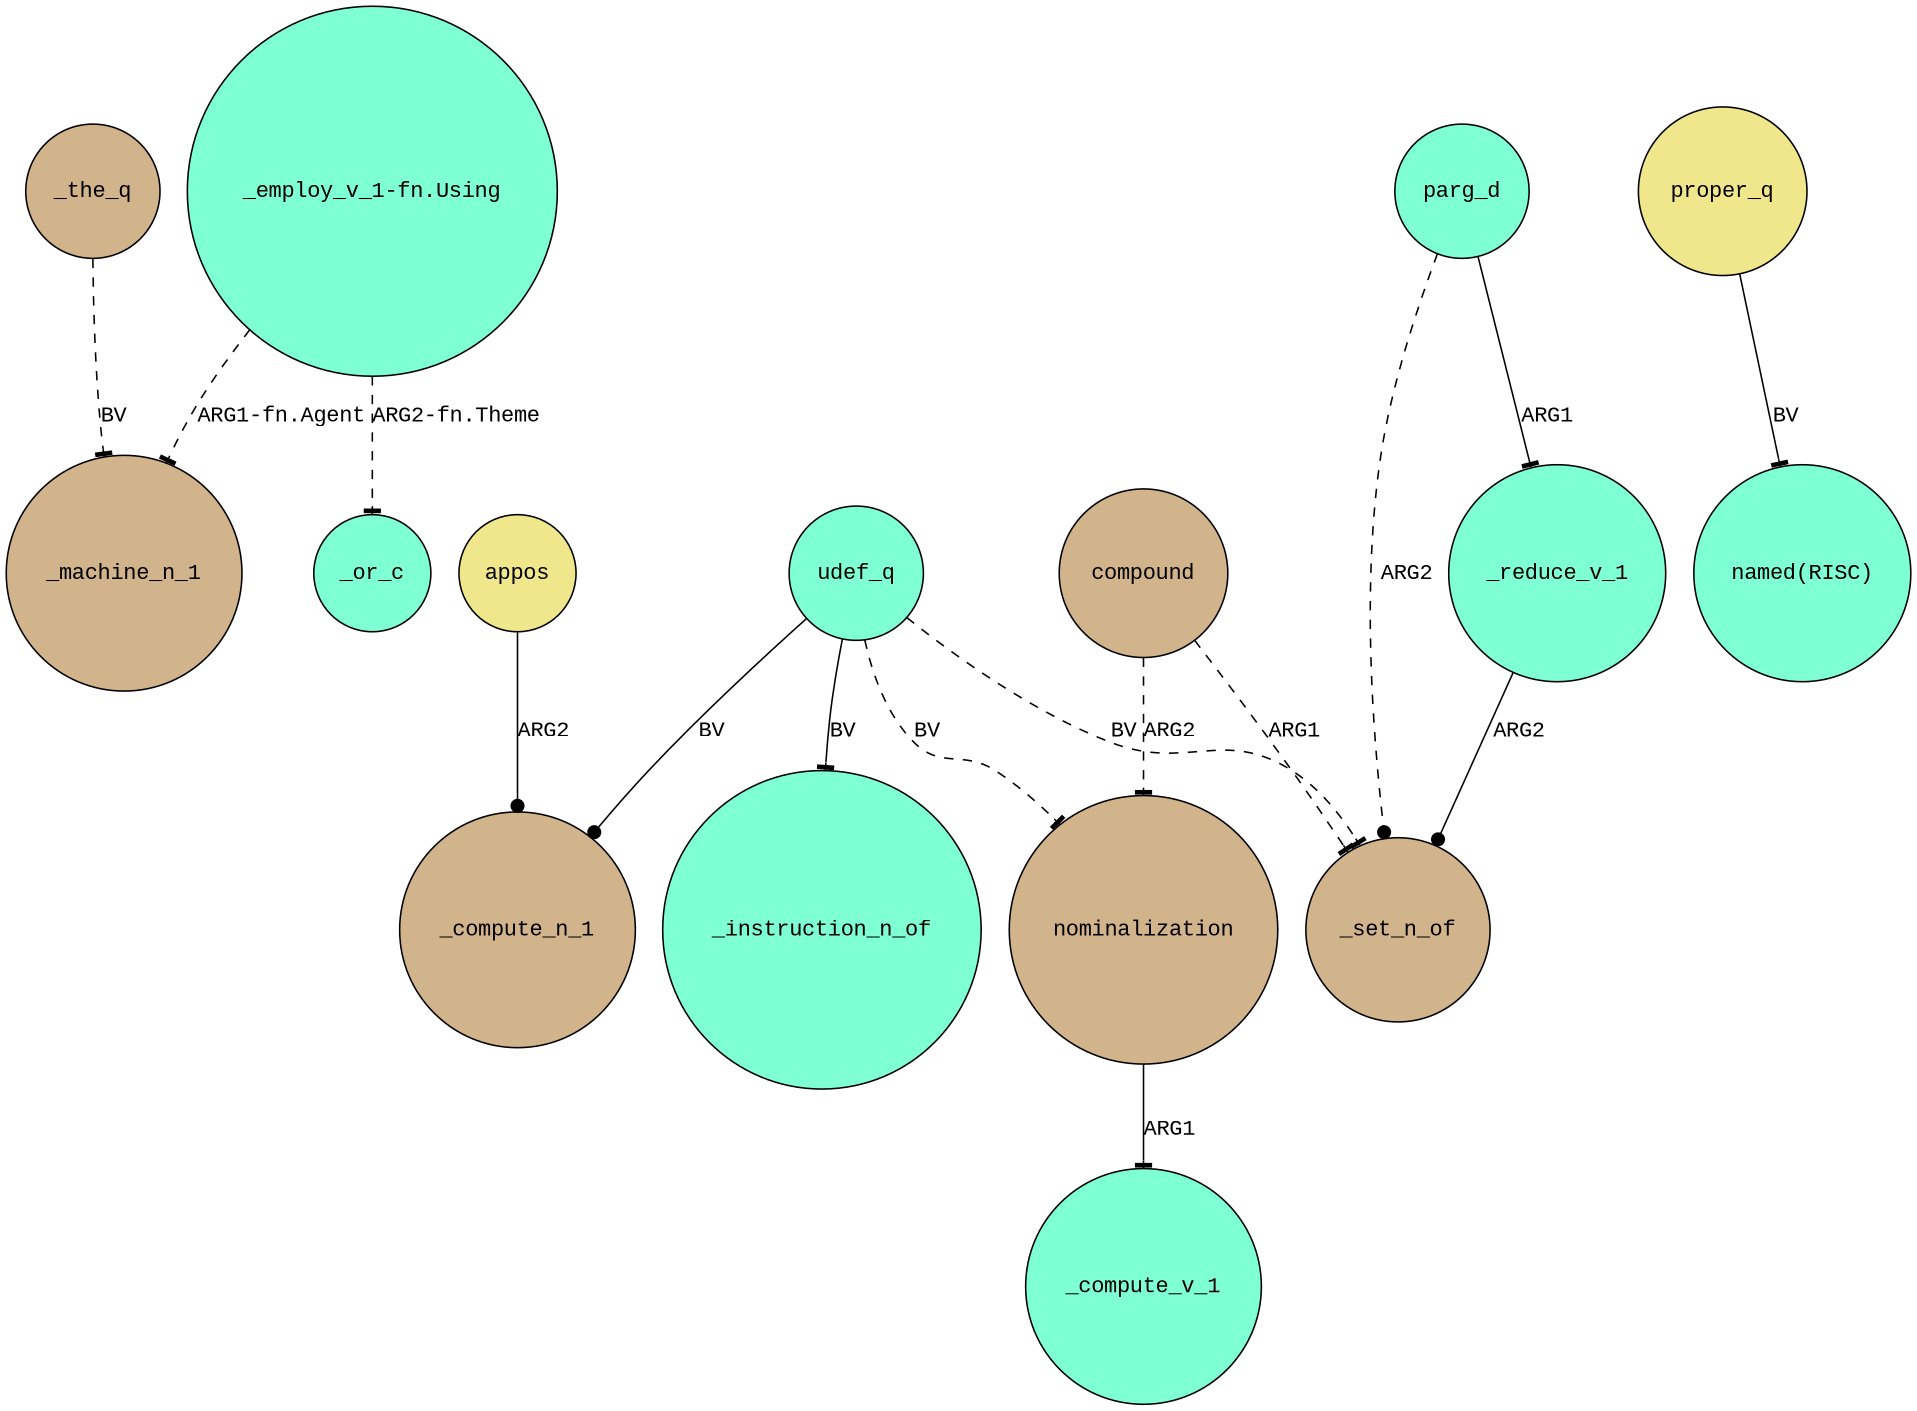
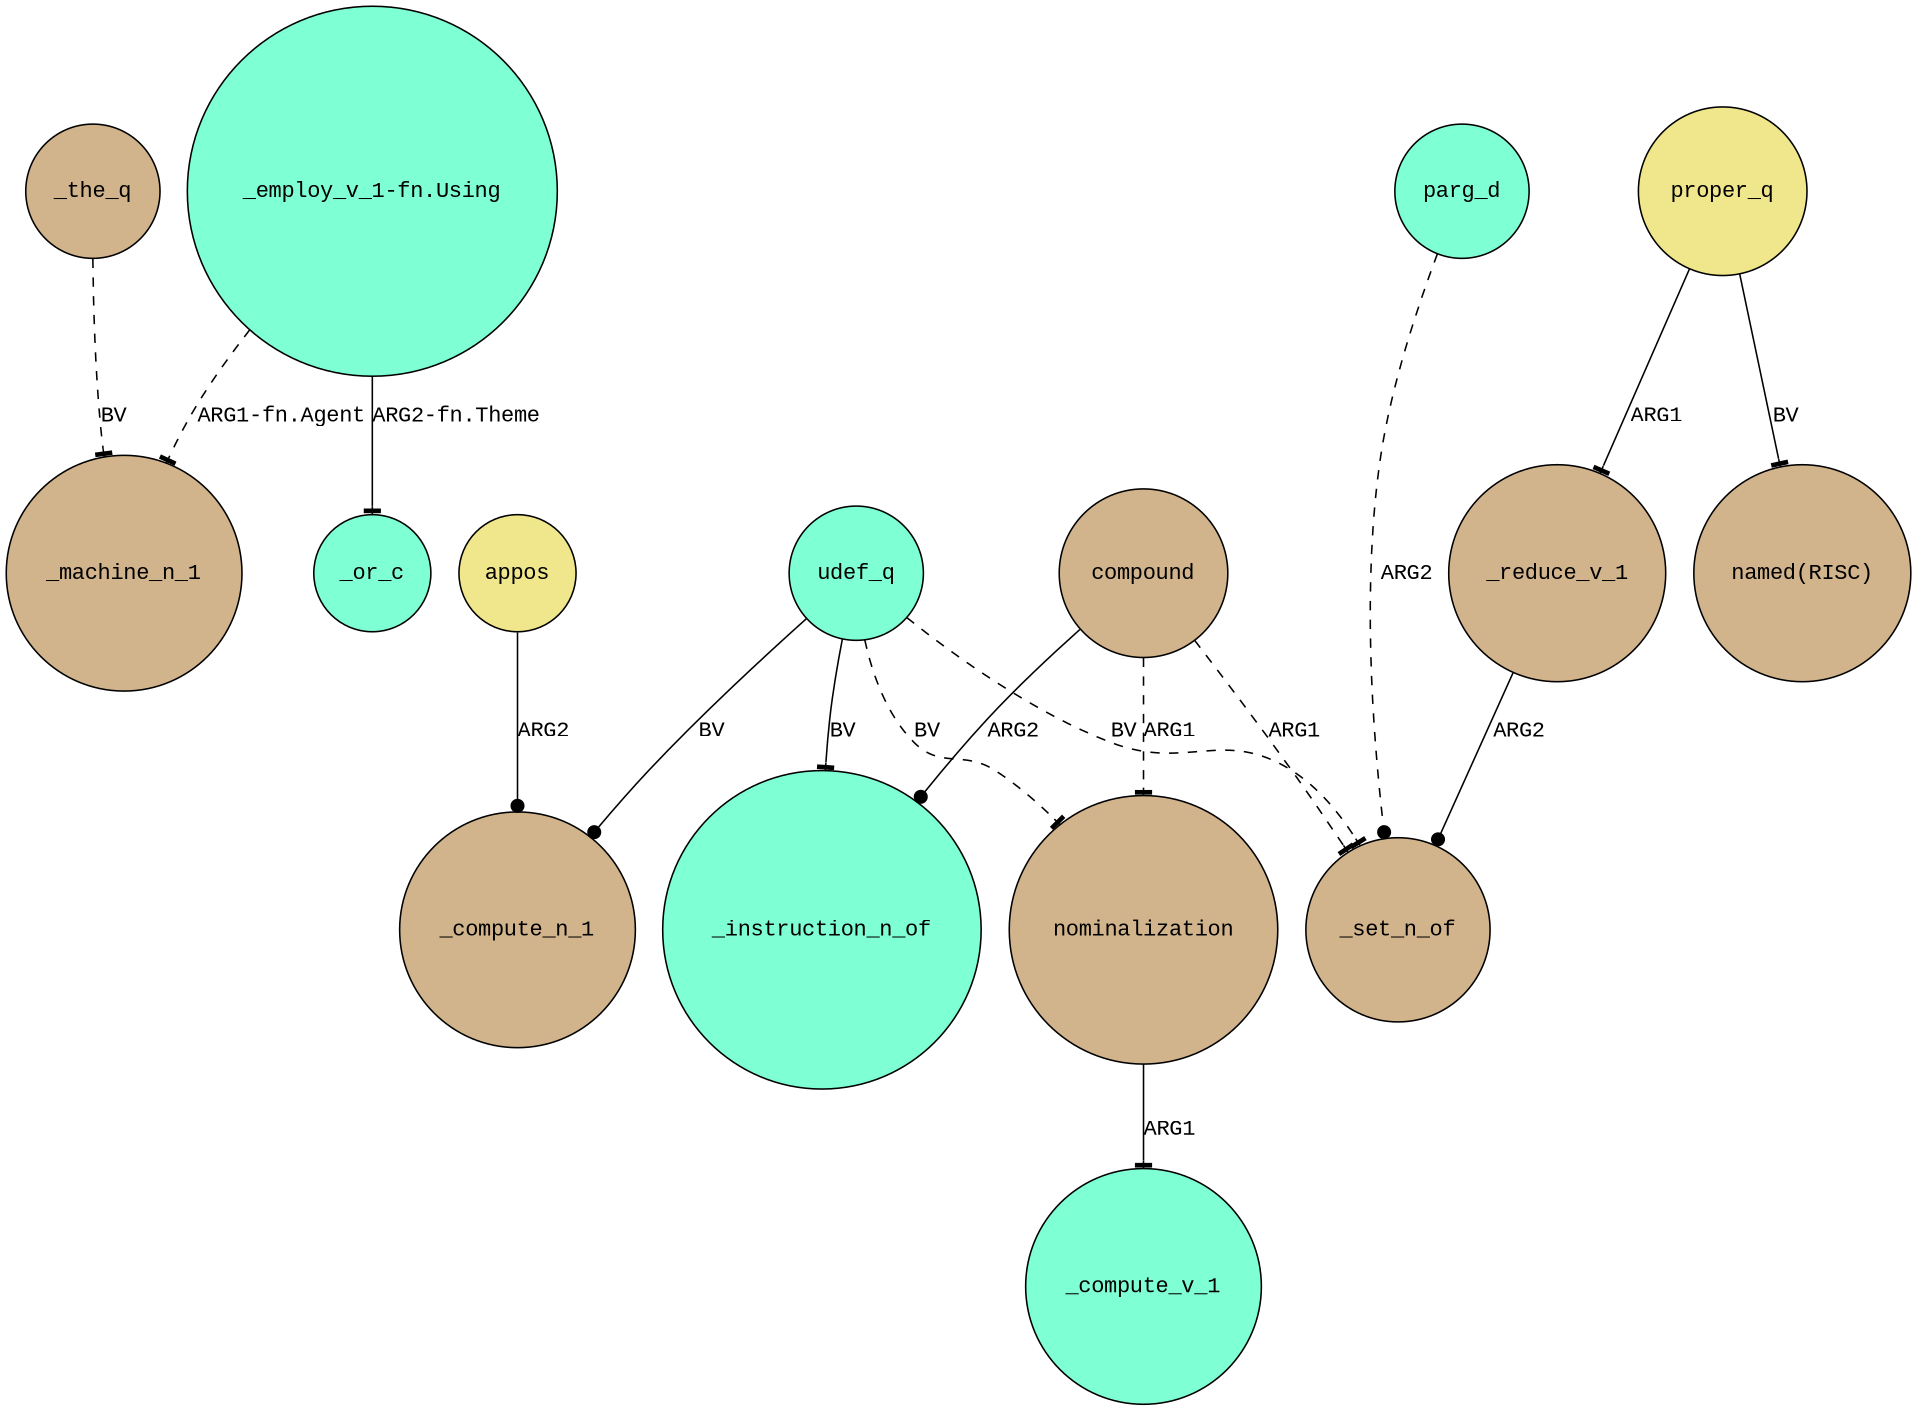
(1504, 358) -> (1646, 367)
(372, 441) -> (372, 441)
(1557, 573) -> (1557, 573)
(1802, 573) -> (1802, 573)
none -> (999, 707)
(1170, 731) -> (1170, 731)
